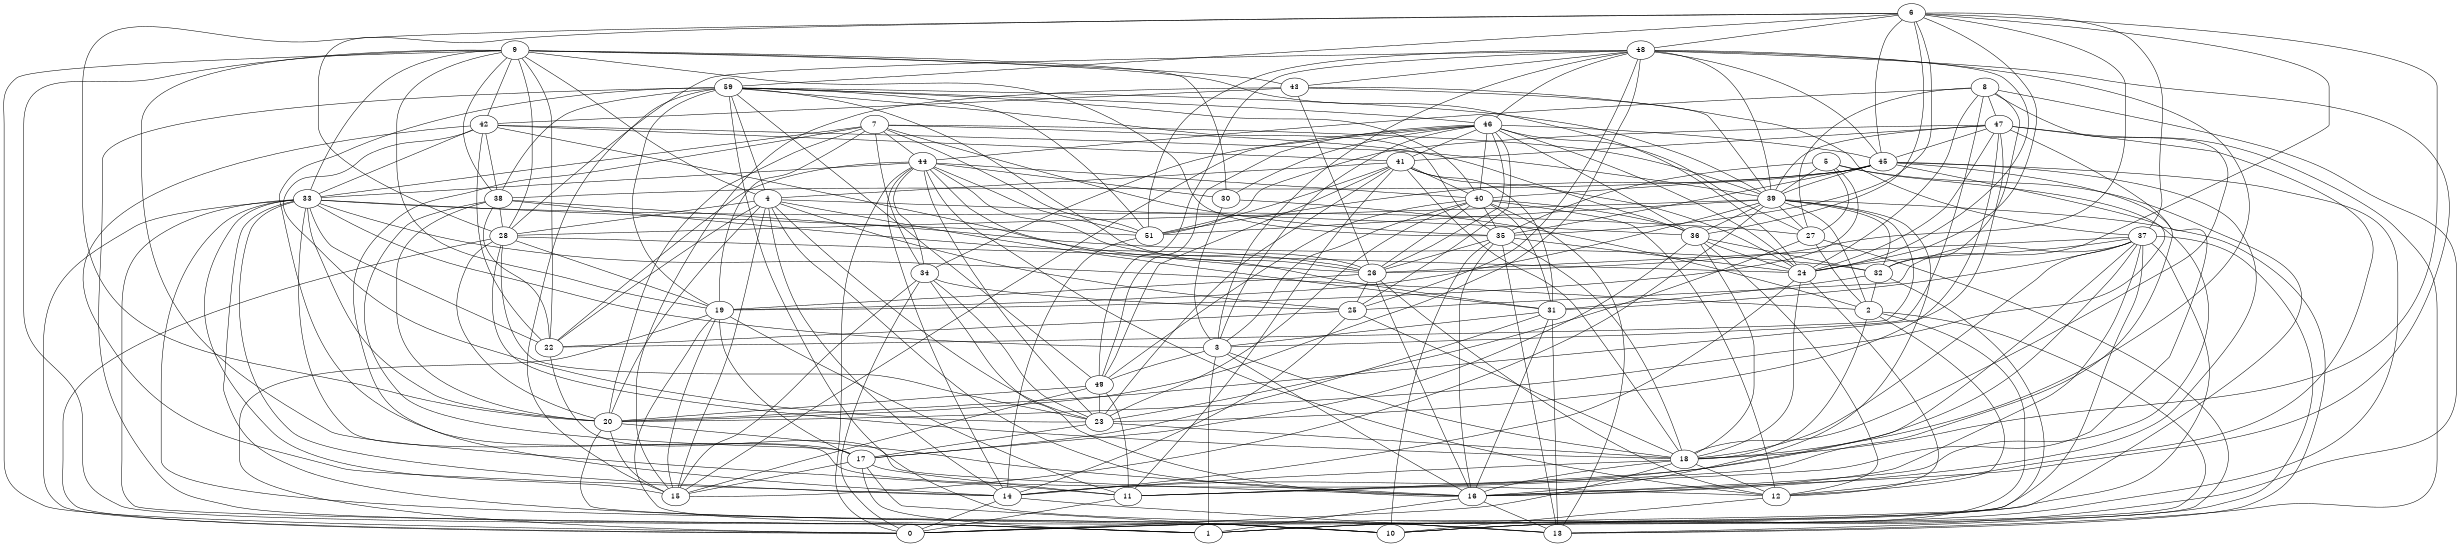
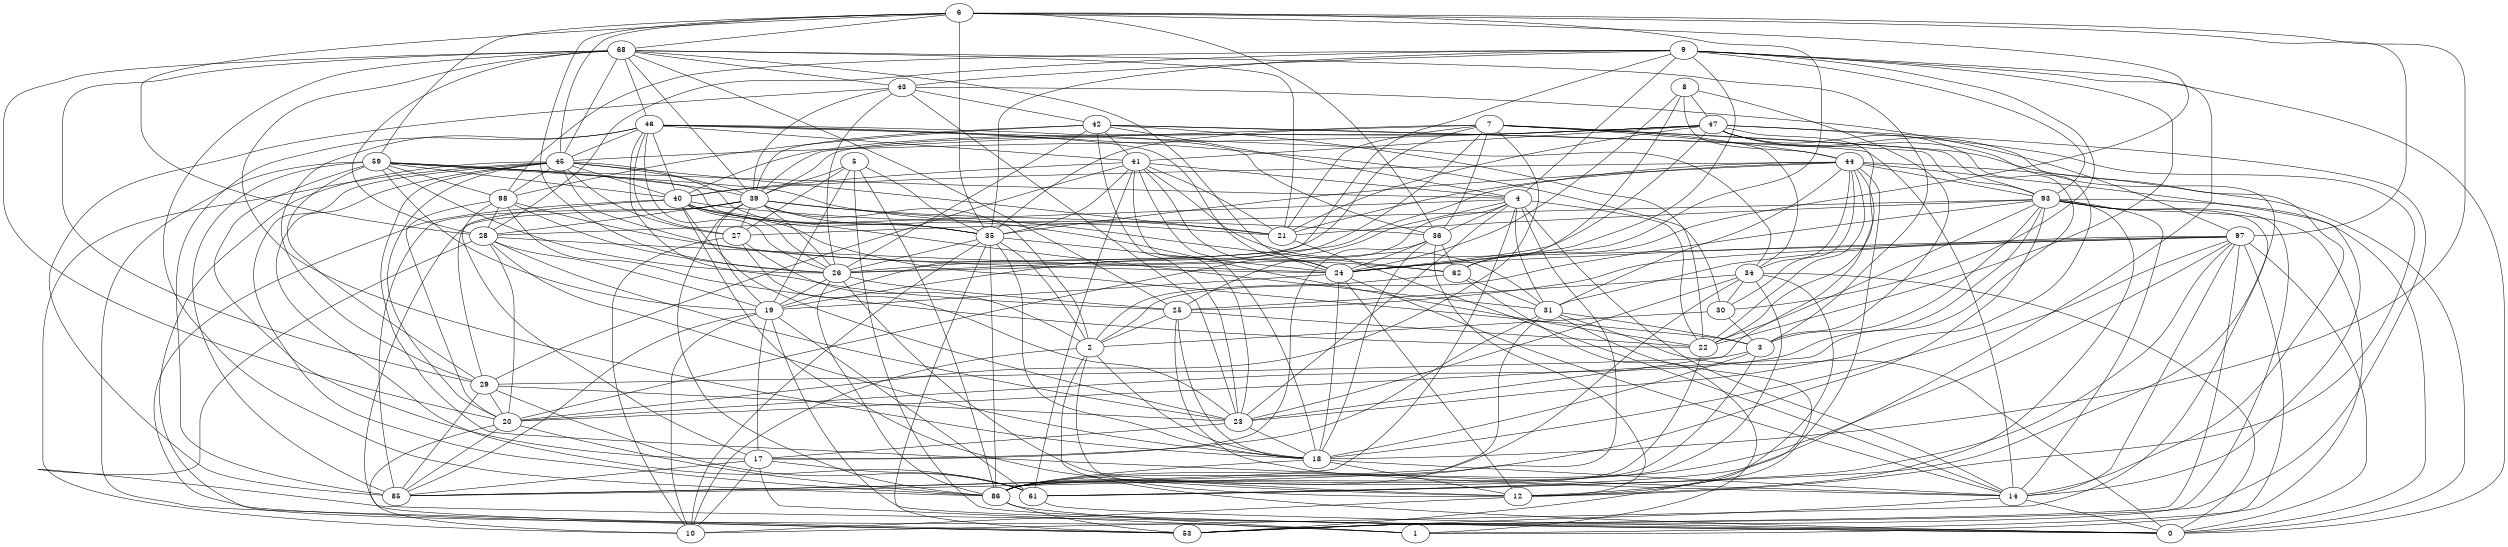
(611, 30) -> none
(1641, 50) -> (622, 50)
(500, 87) -> (1308, 161)
(1109, 101) -> none
(1852, 115) -> (652, 219)
none -> (1190, 135)
none -> (1872, 174)
none -> (1460, 184)
(1317, 195) -> none
(307, 199) -> (2046, 199)
(499, 199) -> (503, 199)
none -> (1082, 209)
(1724, 222) -> (802, 236)
(1150, 236) -> (1282, 236)
(2143, 236) -> (2240, 236)
none -> (1316, 238)
none -> (1121, 246)
none -> (1128, 269)
(1879, 273) -> (1457, 273)
none -> (1049, 285)
none -> (1735, 292)
none -> (1041, 293)
(2108, 302) -> none
none -> (1132, 330)
(1099, 385) -> (485, 385)
none -> (1817, 403)
(1208, 436) -> none
none -> (1031, 460)
(2263, 484) -> (43, 435)
(100, 494) -> none
(676, 497) -> (396, 497)
(1128, 497) -> (1033, 497)
(1473, 497) -> (996, 497)
(197, 498) -> none
(1376, 514) -> (1865, 361)
(1558, 534) -> (1187, 534)
